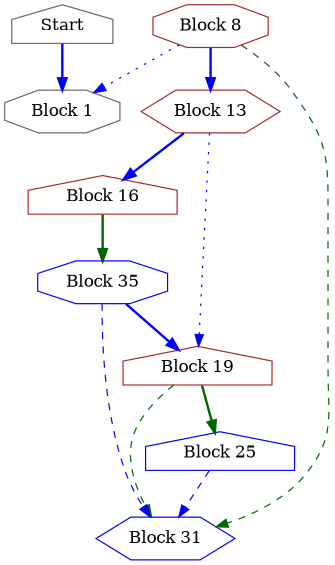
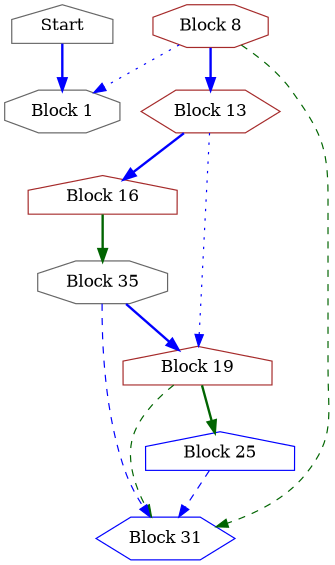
(103, 282) -> (103, 282)
